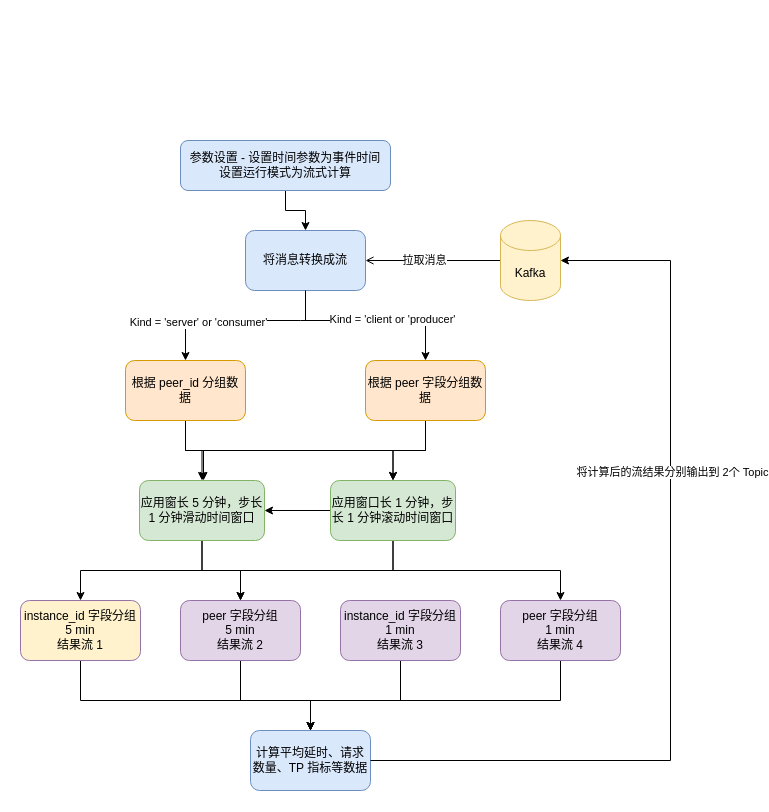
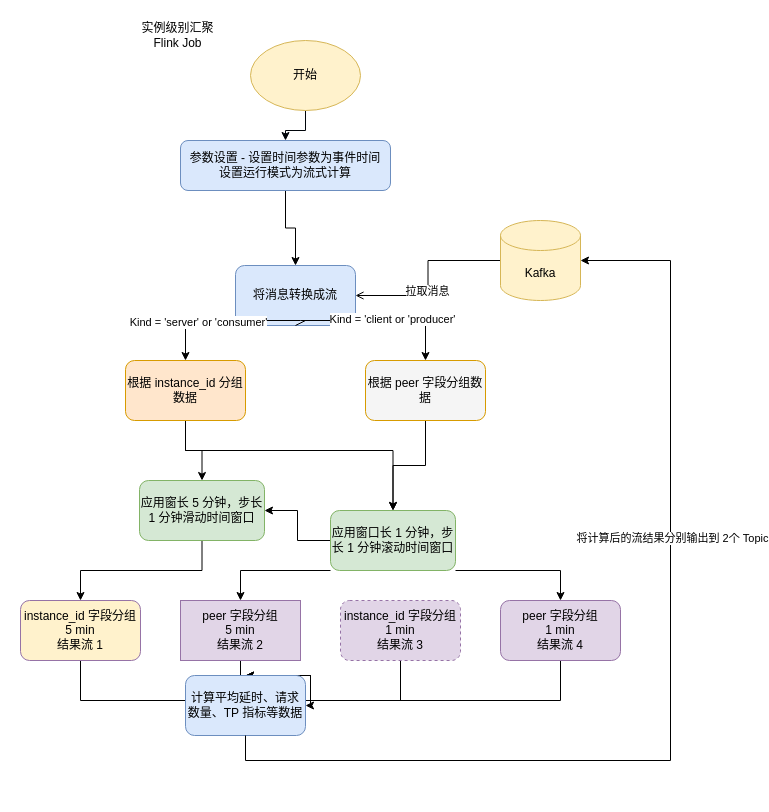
none -> (178, 36)
none -> (306, 76)
none -> (305, 131)
(306, 261) -> (296, 296)
(531, 261) -> (541, 261)
(186, 391) -> (186, 391)
(426, 391) -> (426, 391)
(204, 463) -> none
(393, 511) -> (393, 541)
(221, 571) -> none
(241, 631) -> (241, 631)
(401, 631) -> (401, 631)
(311, 761) -> (246, 706)
